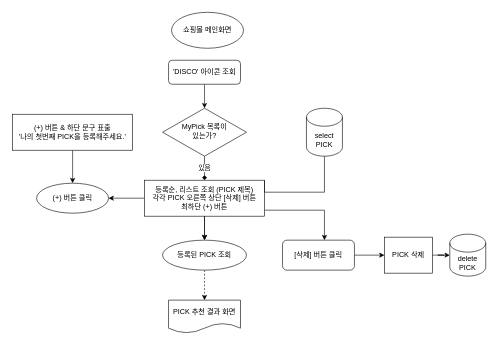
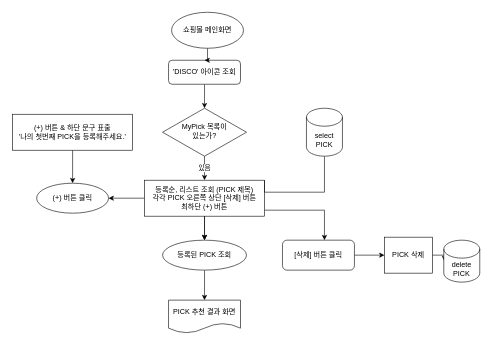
none -> (207, 54)
(204, 174) -> (204, 174)
(468, 255) -> (462, 261)
(204, 283) -> (204, 283)
